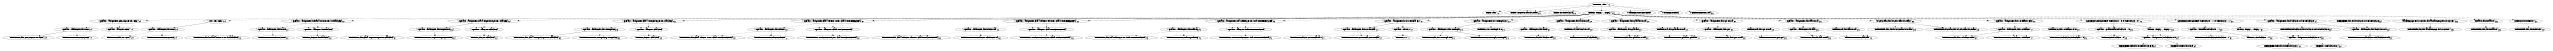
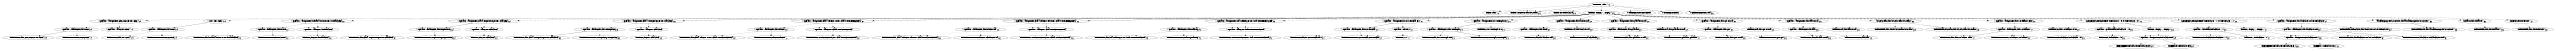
(2364, 25) -> (2331, 34)
